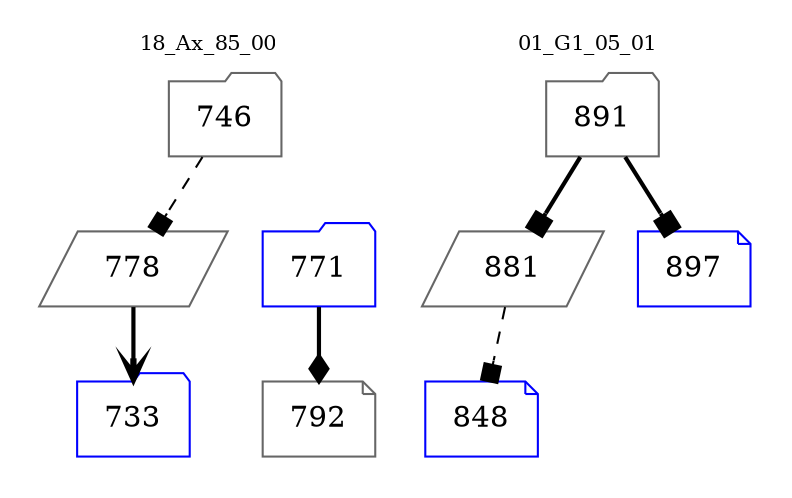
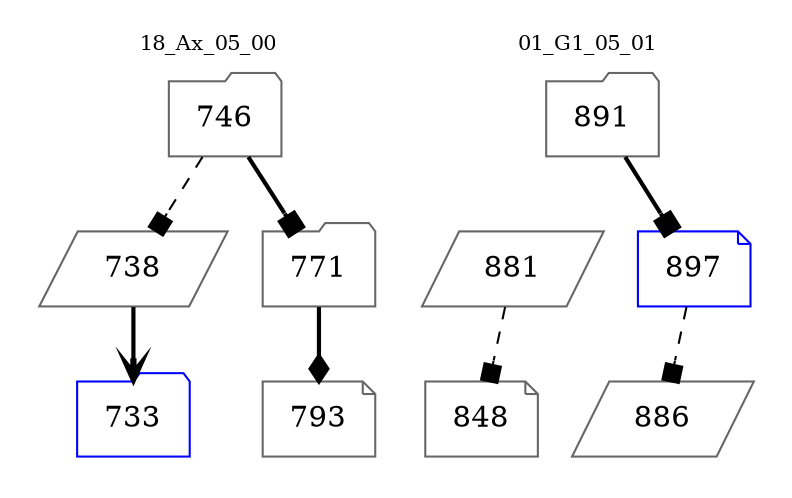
(208, 45) -> (208, 45)
none -> (266, 185)
(563, 185) -> none
(133, 269) -> (133, 269)
(319, 269) -> (319, 269)
(319, 419) -> (319, 419)
(482, 419) -> (482, 419)
none -> (663, 419)
